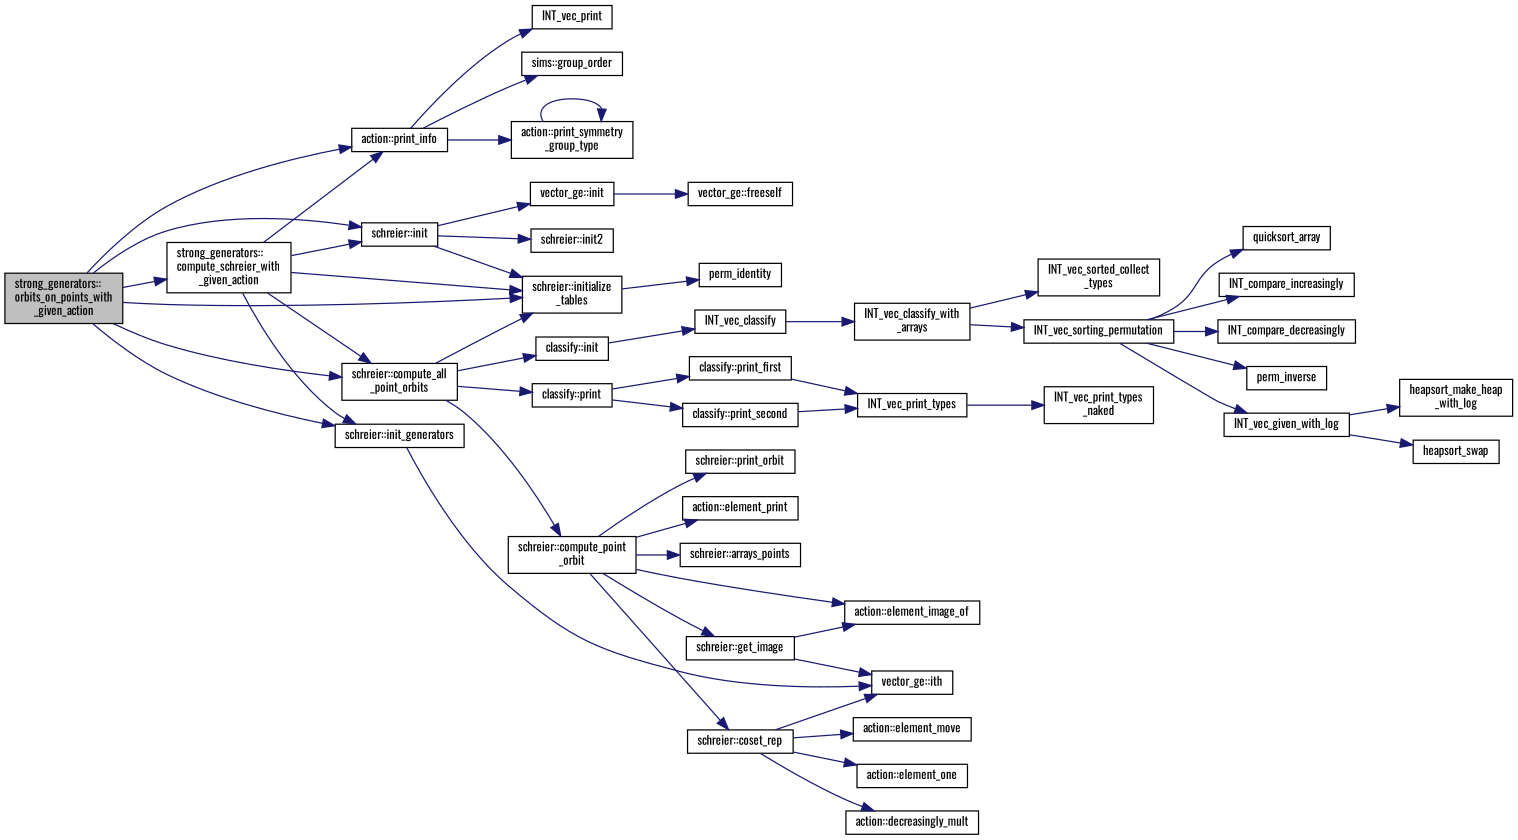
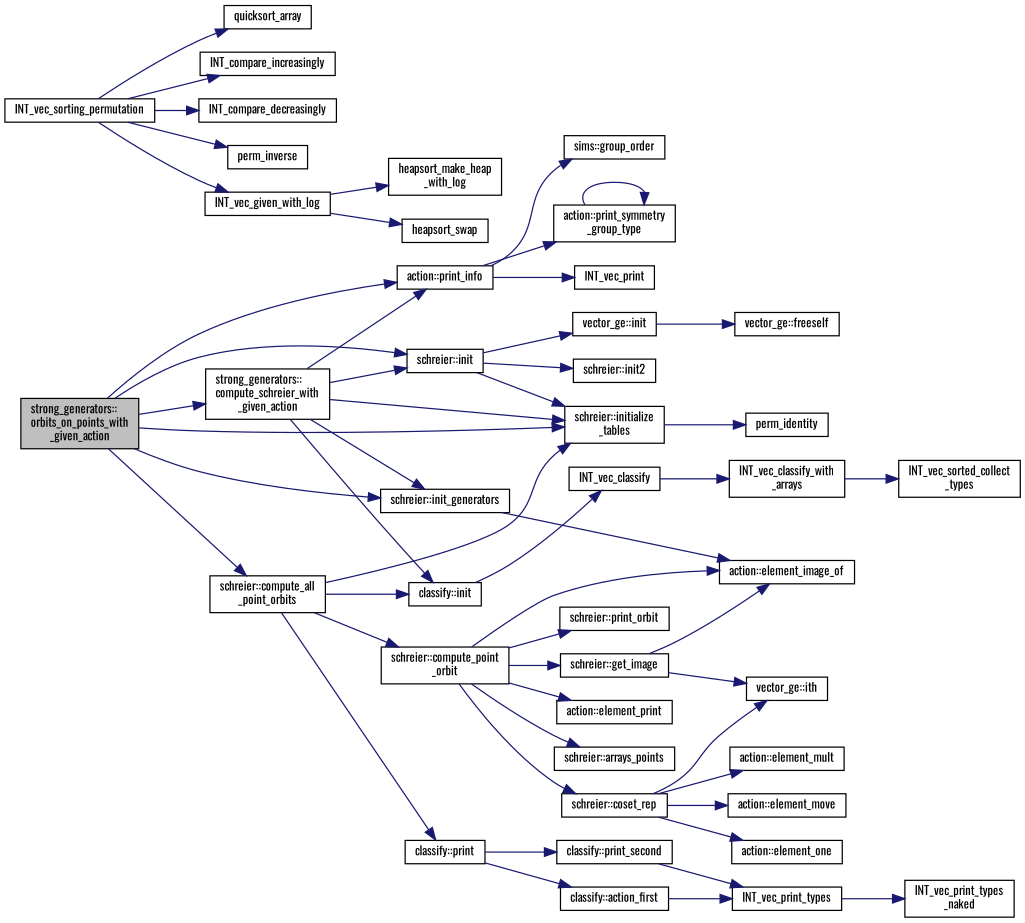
(314, 325) -> (364, 505)
(991, 326) -> none
(740, 368) -> (615, 899)
(591, 643) -> (610, 535)
(912, 823) -> (787, 759)
